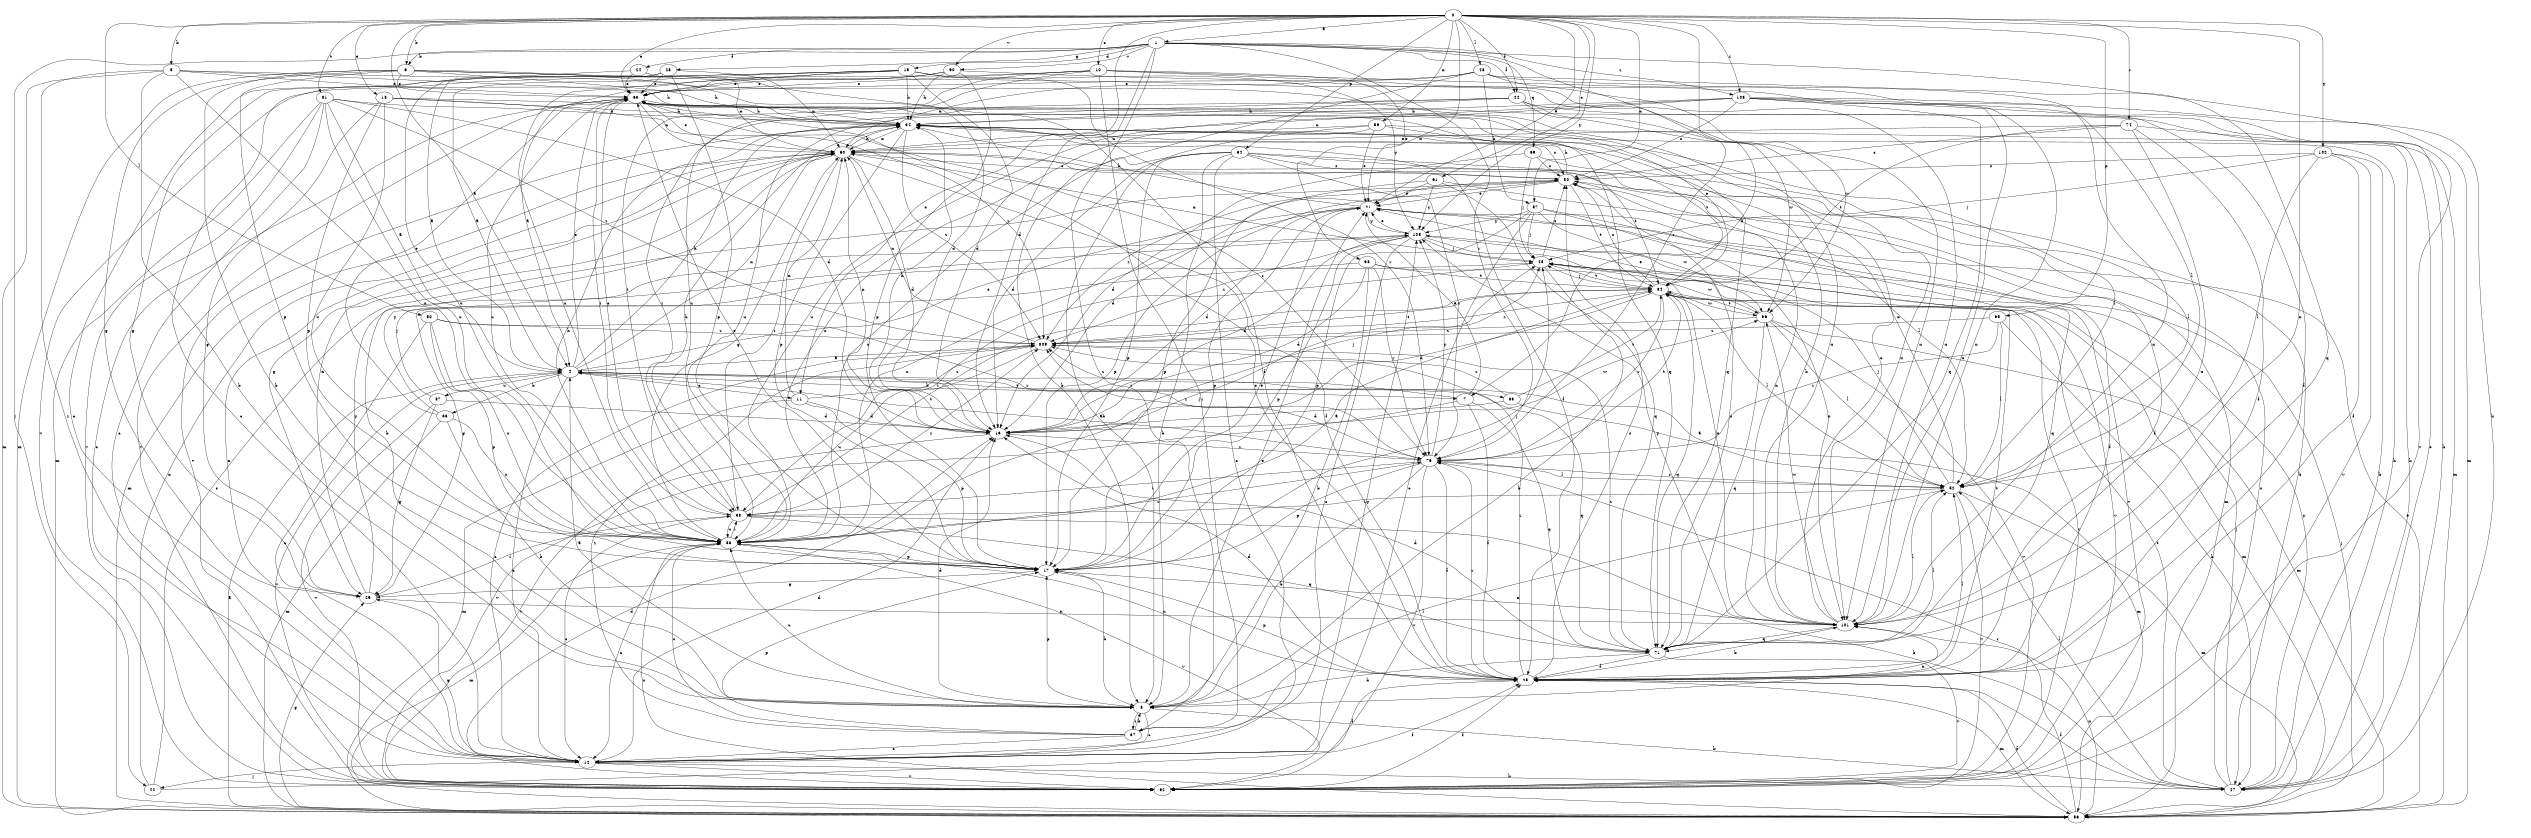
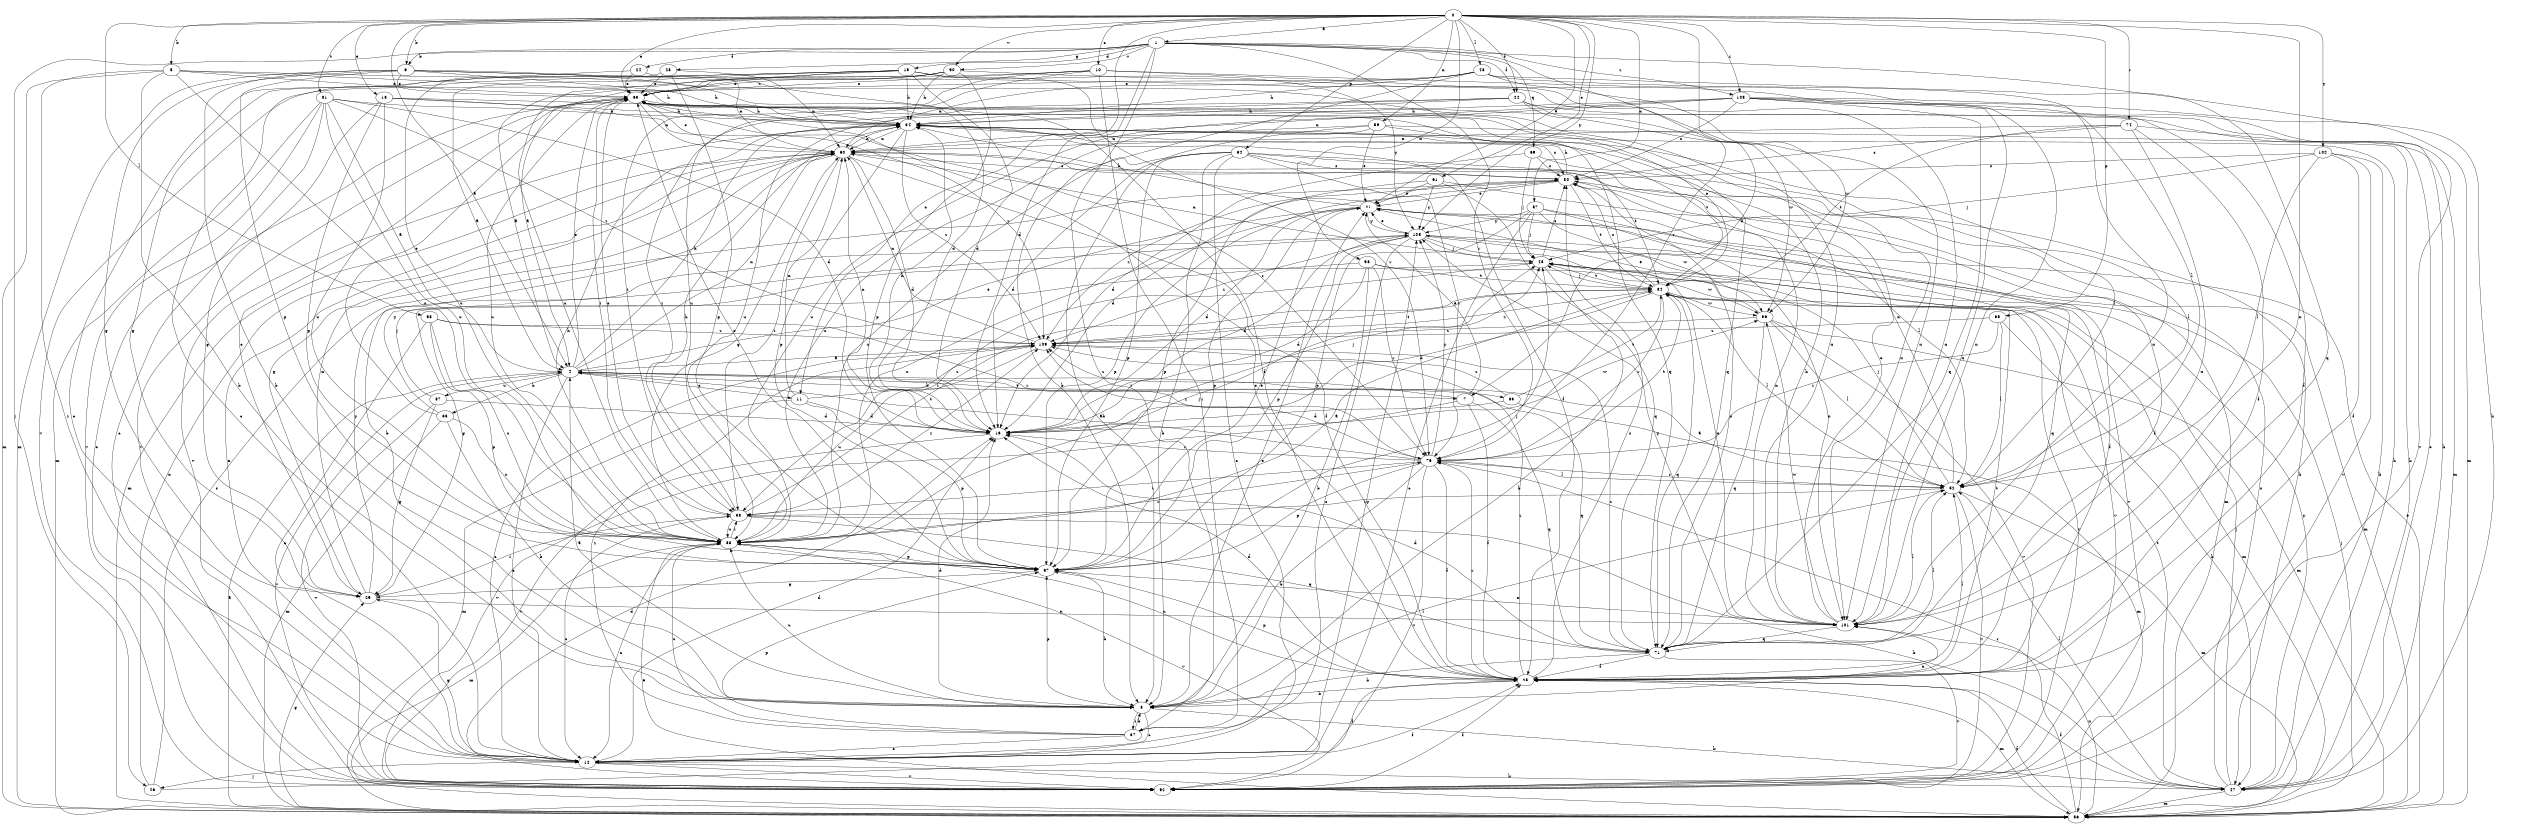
(1313, 77) -> none
(760, 84) -> (760, 84)
(1494, 147) -> (1197, 99)
(429, 151) -> (594, 93)
none -> (299, 281)
(1719, 302) -> none
none -> (2223, 307)
(429, 317) -> (429, 317)
(1043, 344) -> (1043, 344)
(1212, 447) -> (1215, 451)
(1046, 571) -> (1046, 571)
(1684, 656) -> (1335, 690)
(644, 680) -> (644, 680)
(153, 790) -> (153, 790)
none -> (2156, 803)
